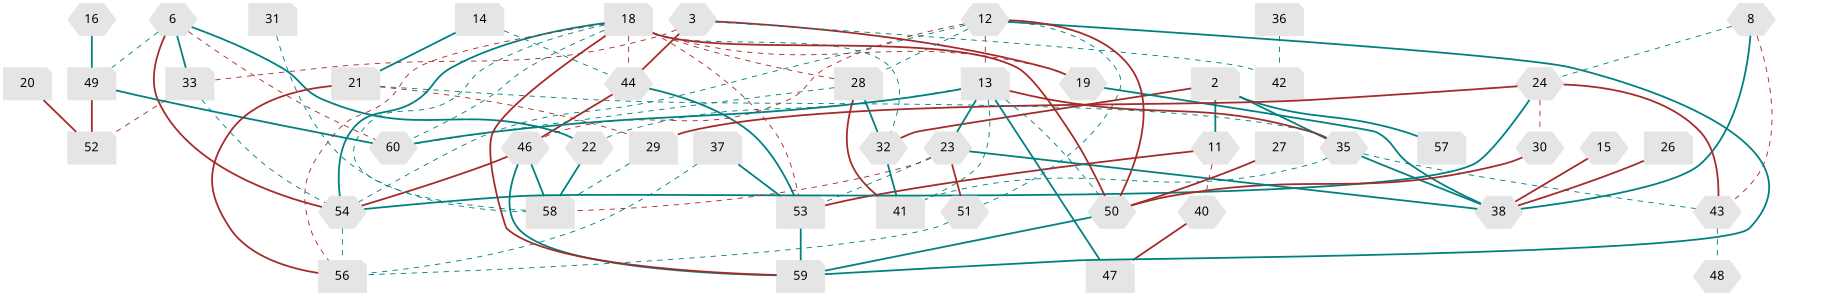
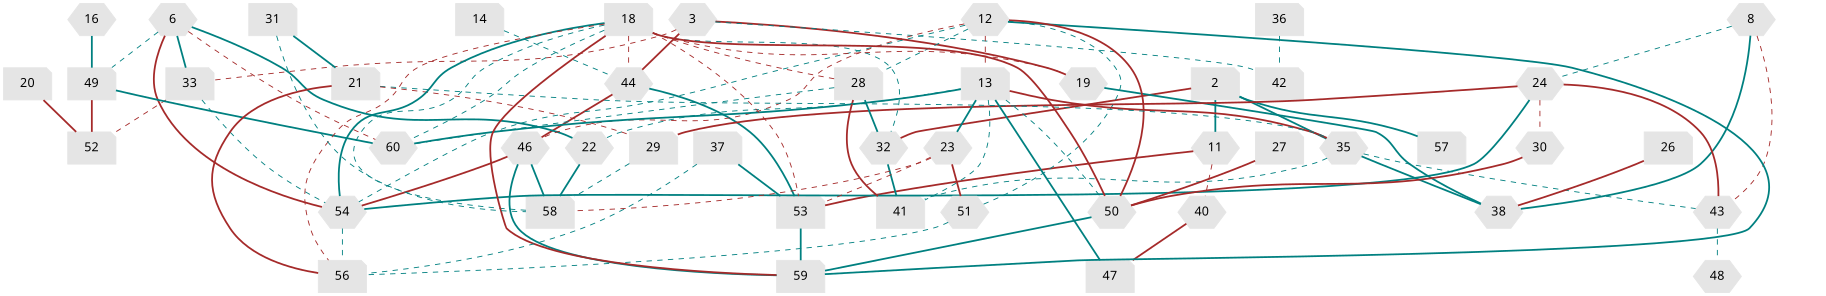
(418, 52) -> (314, 52)
(1604, 148) -> none
(1185, 176) -> none
(878, 180) -> (878, 180)
